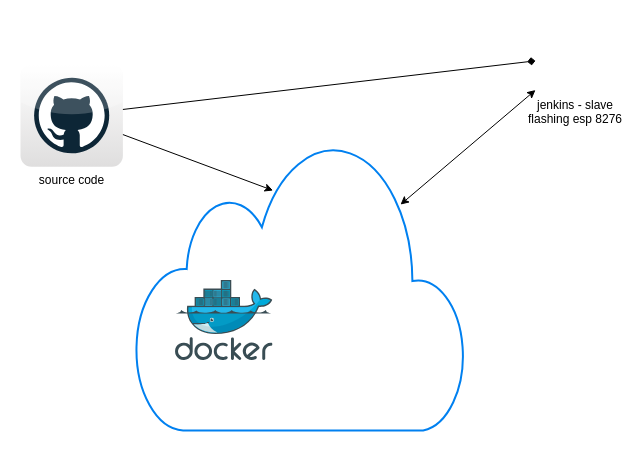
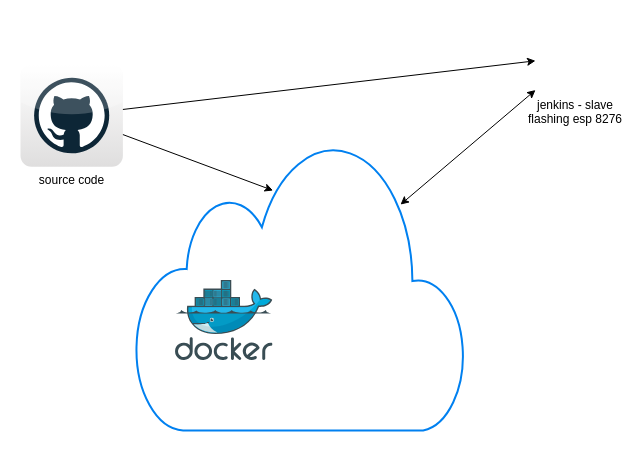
(527, 62) -> (527, 62)
